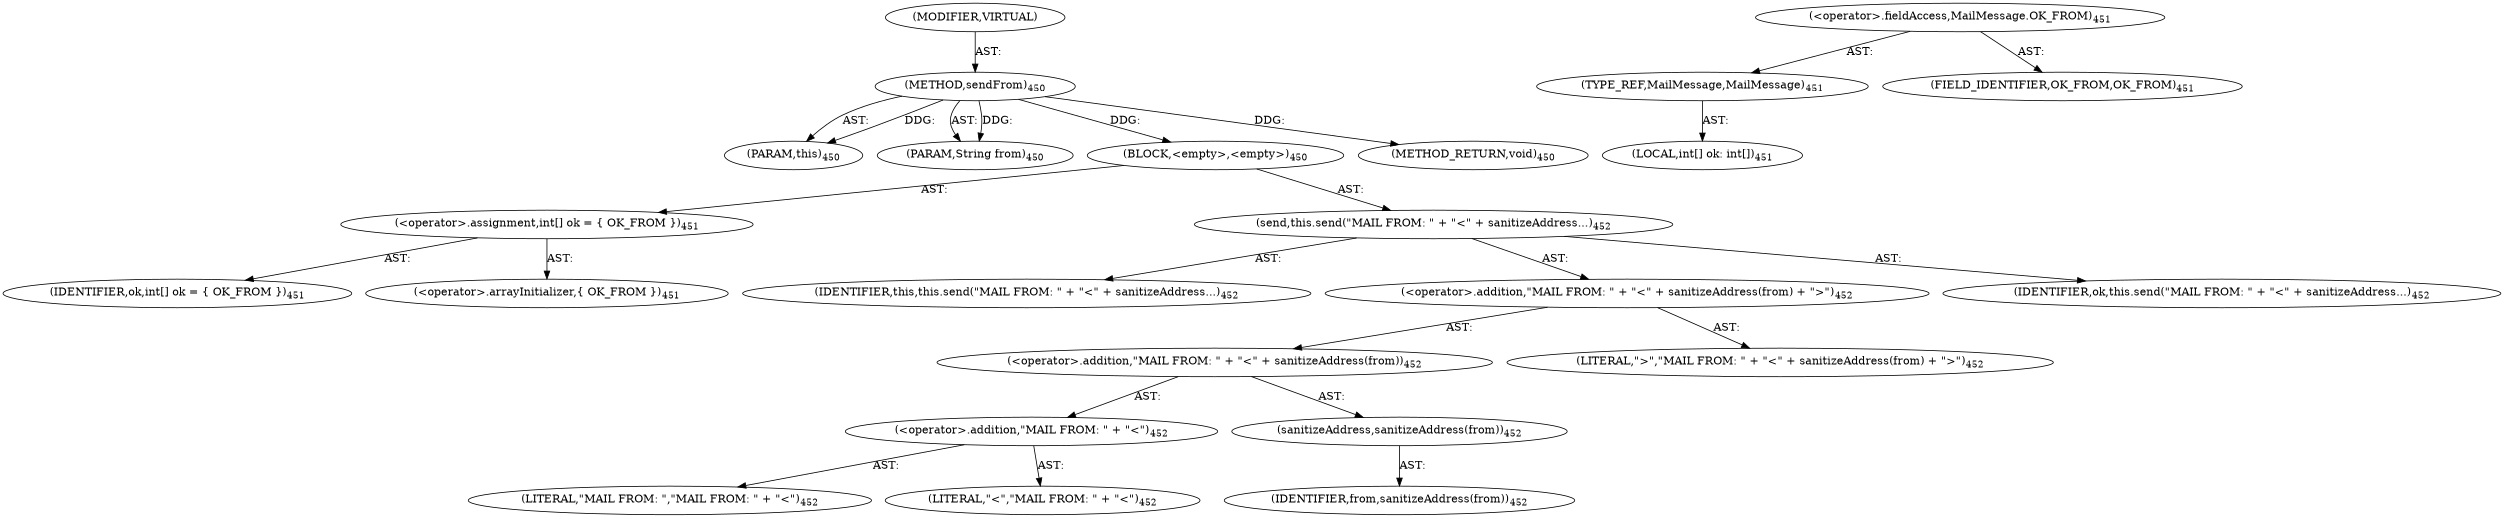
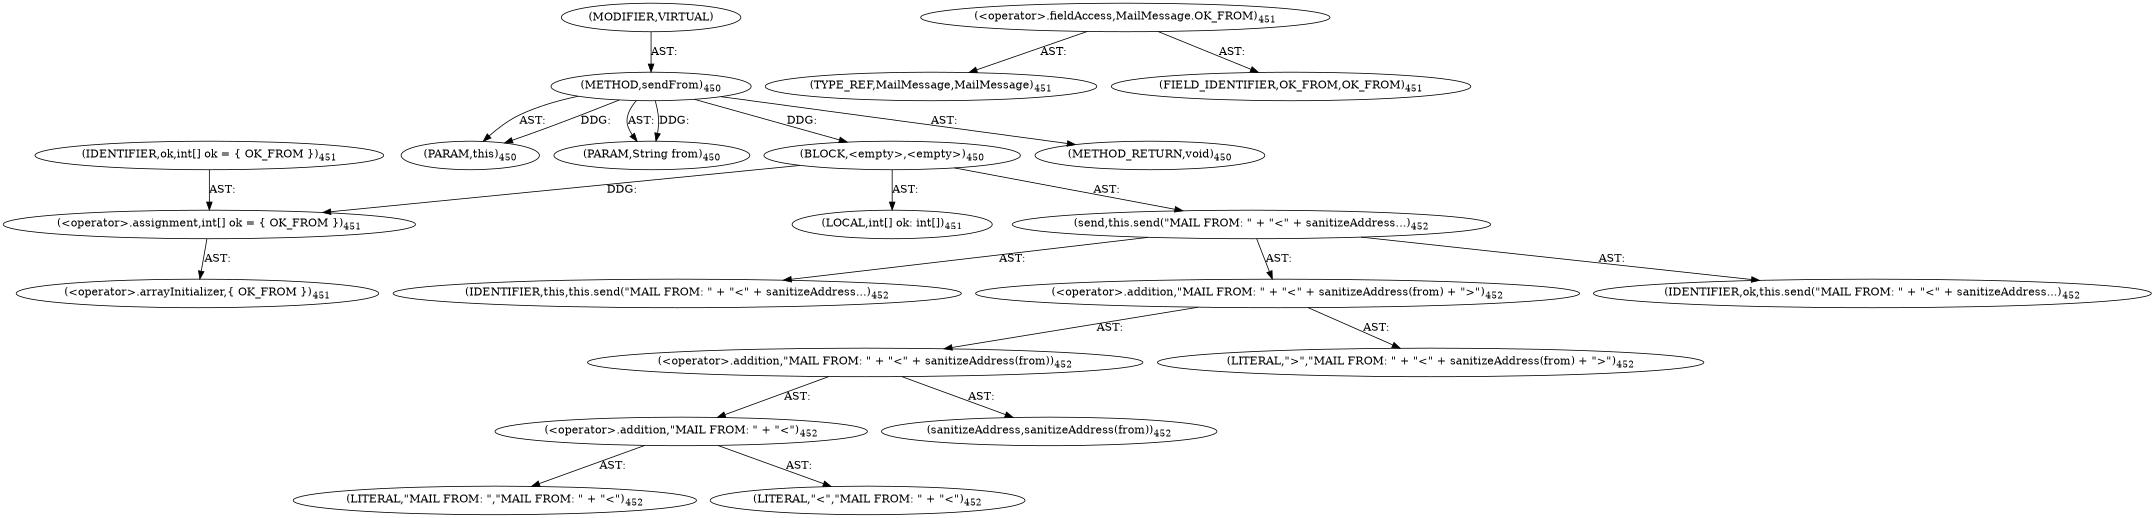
(1702, 117) -> (892, 186)
(1271, 121) -> (946, 121)
(936, 190) -> (624, 190)
(365, 258) -> (209, 186)
(1400, 500) -> none
